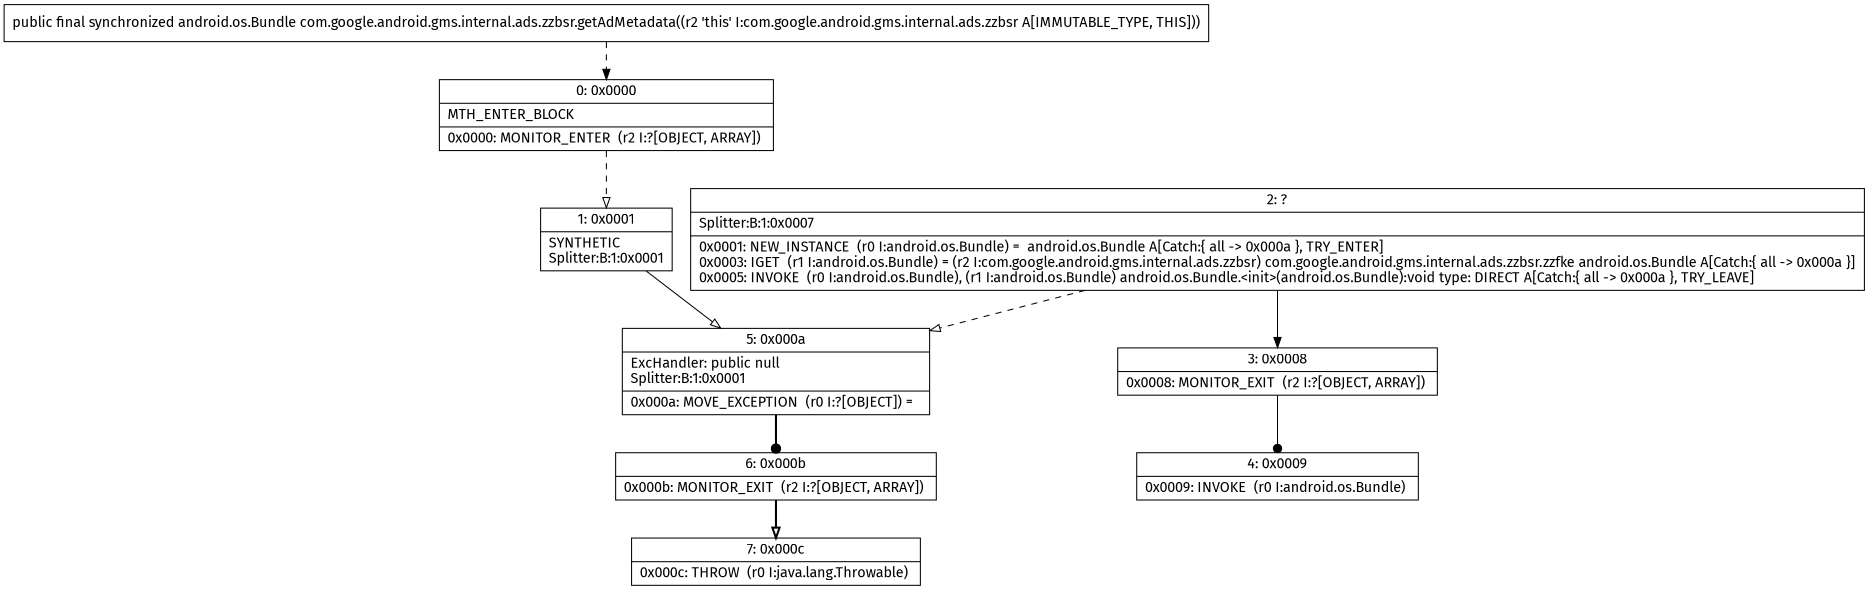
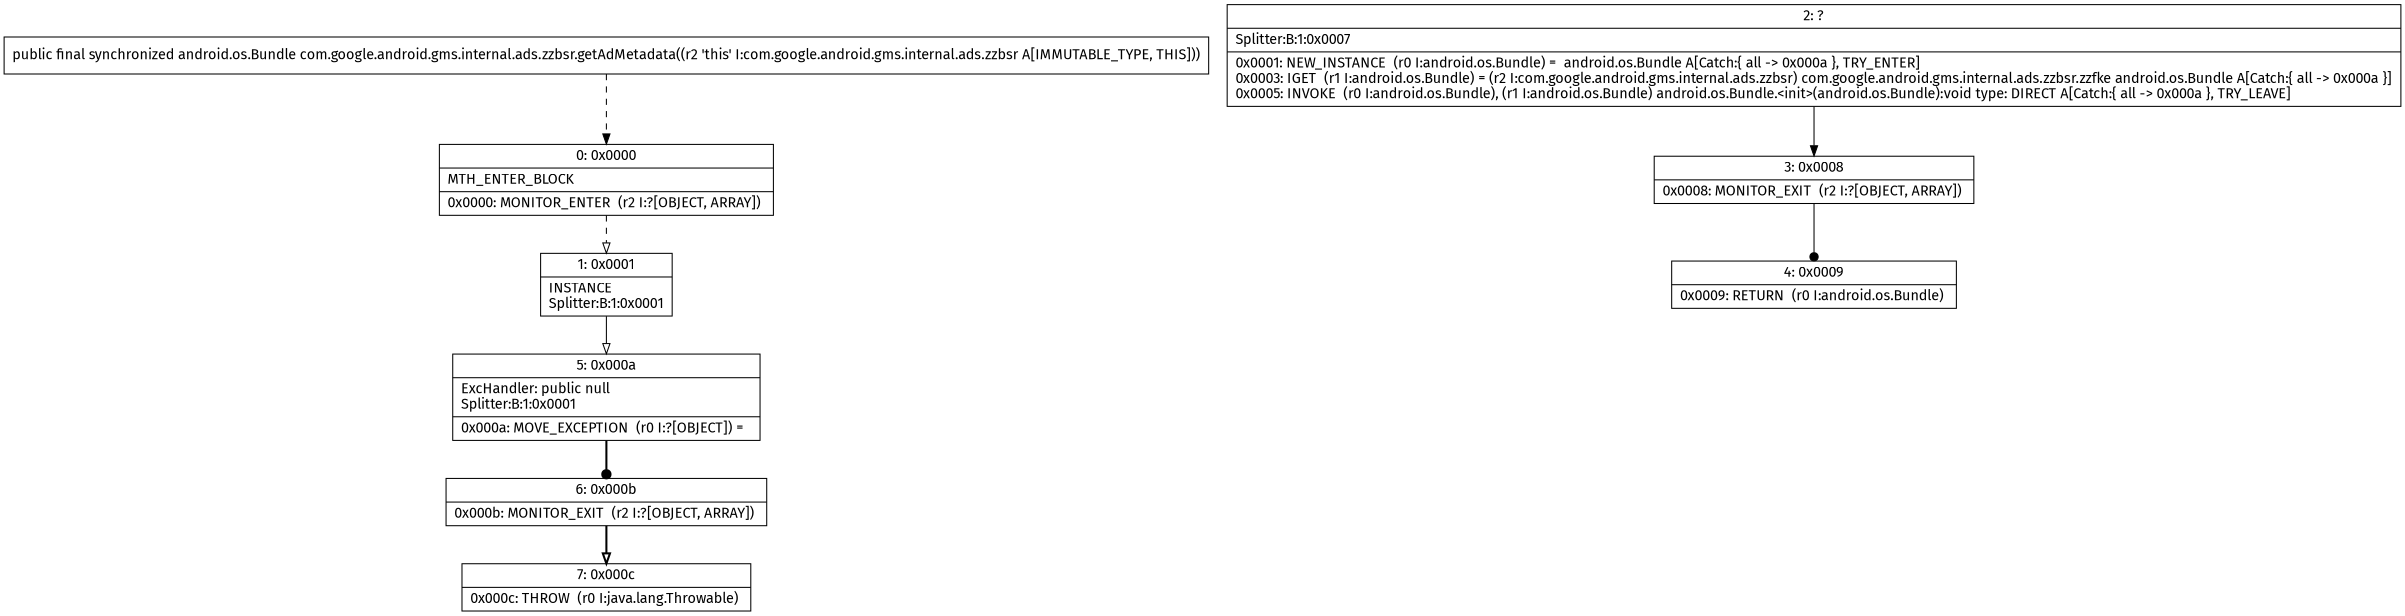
(585, 243) -> (581, 288)
(1012, 309) -> none
(1278, 488) -> (1814, 296)
